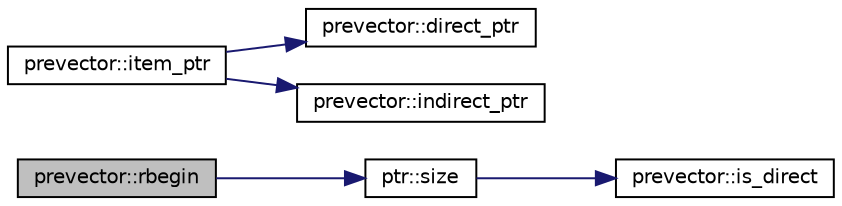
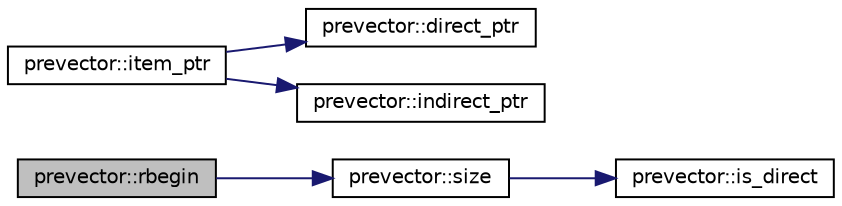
(421, 178) -> (421, 178)
